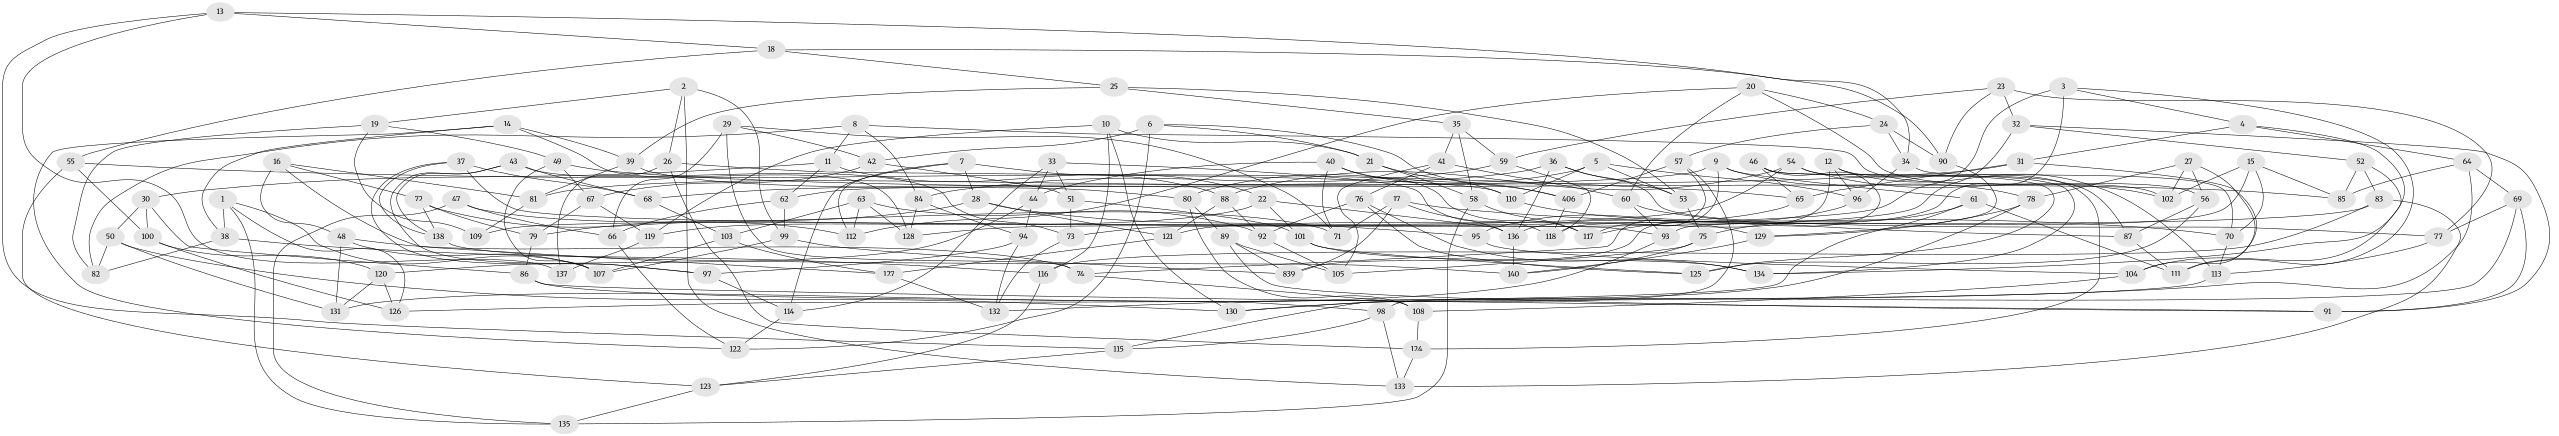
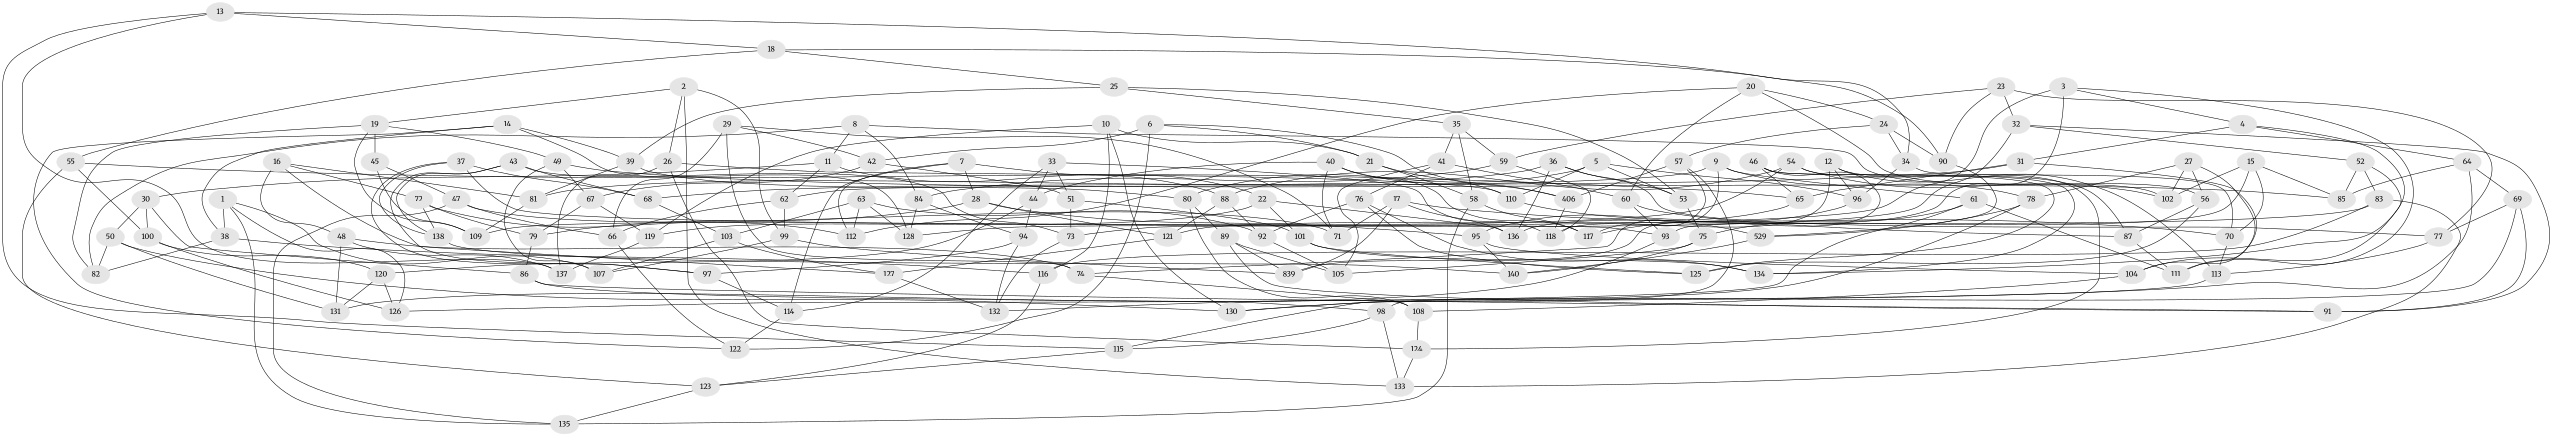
none -> (375, 162)
(1760, 237) -> (1760, 237)
(471, 255) -> (412, 254)
(1514, 256) -> (1495, 256)
